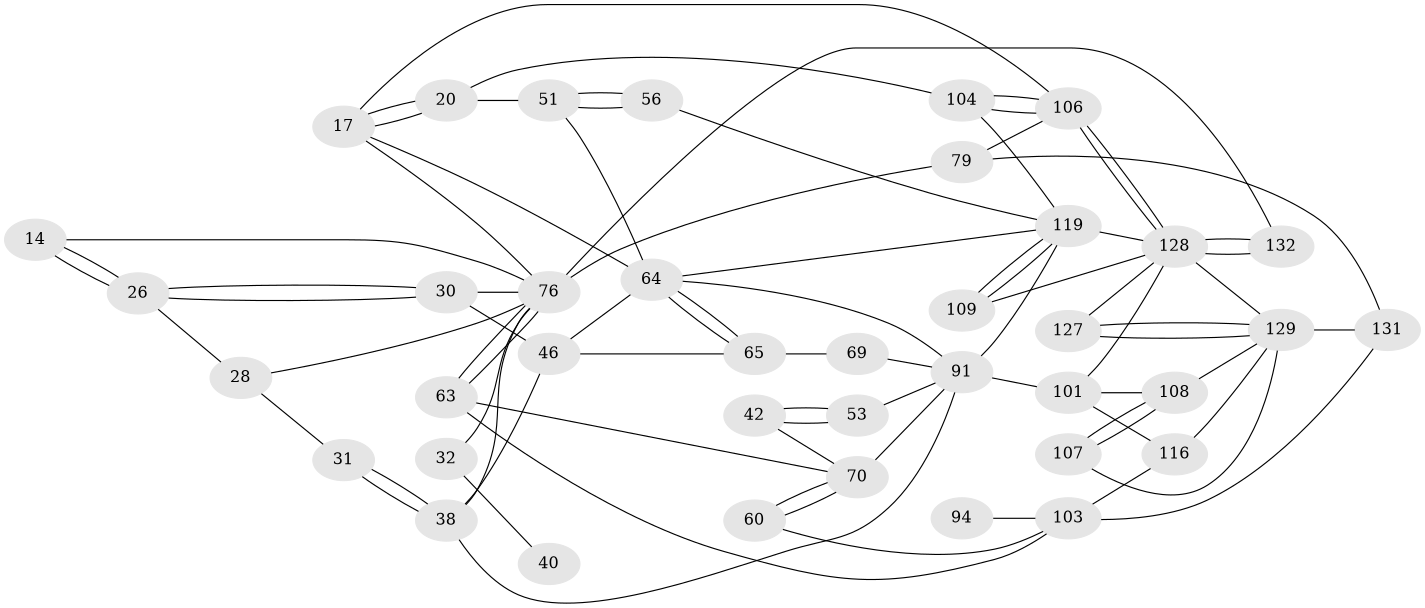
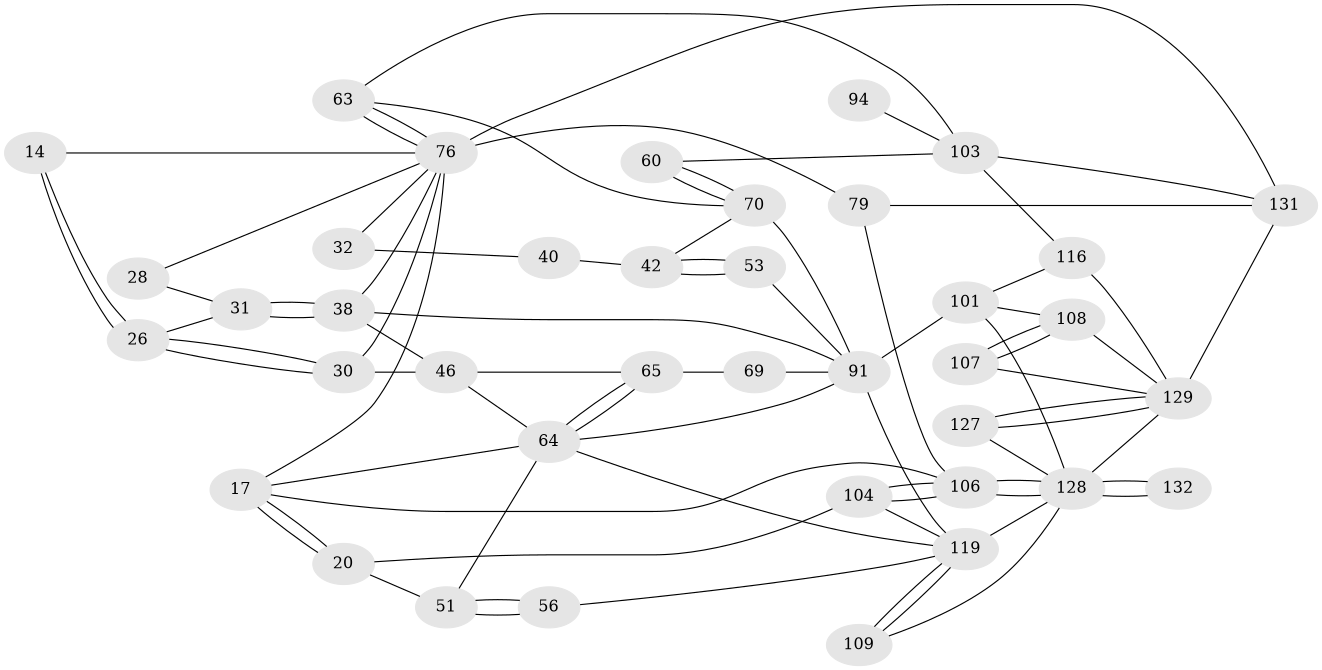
(918, 48) -> (902, 6)
none -> (600, 263)
(190, 336) -> (190, 325)
